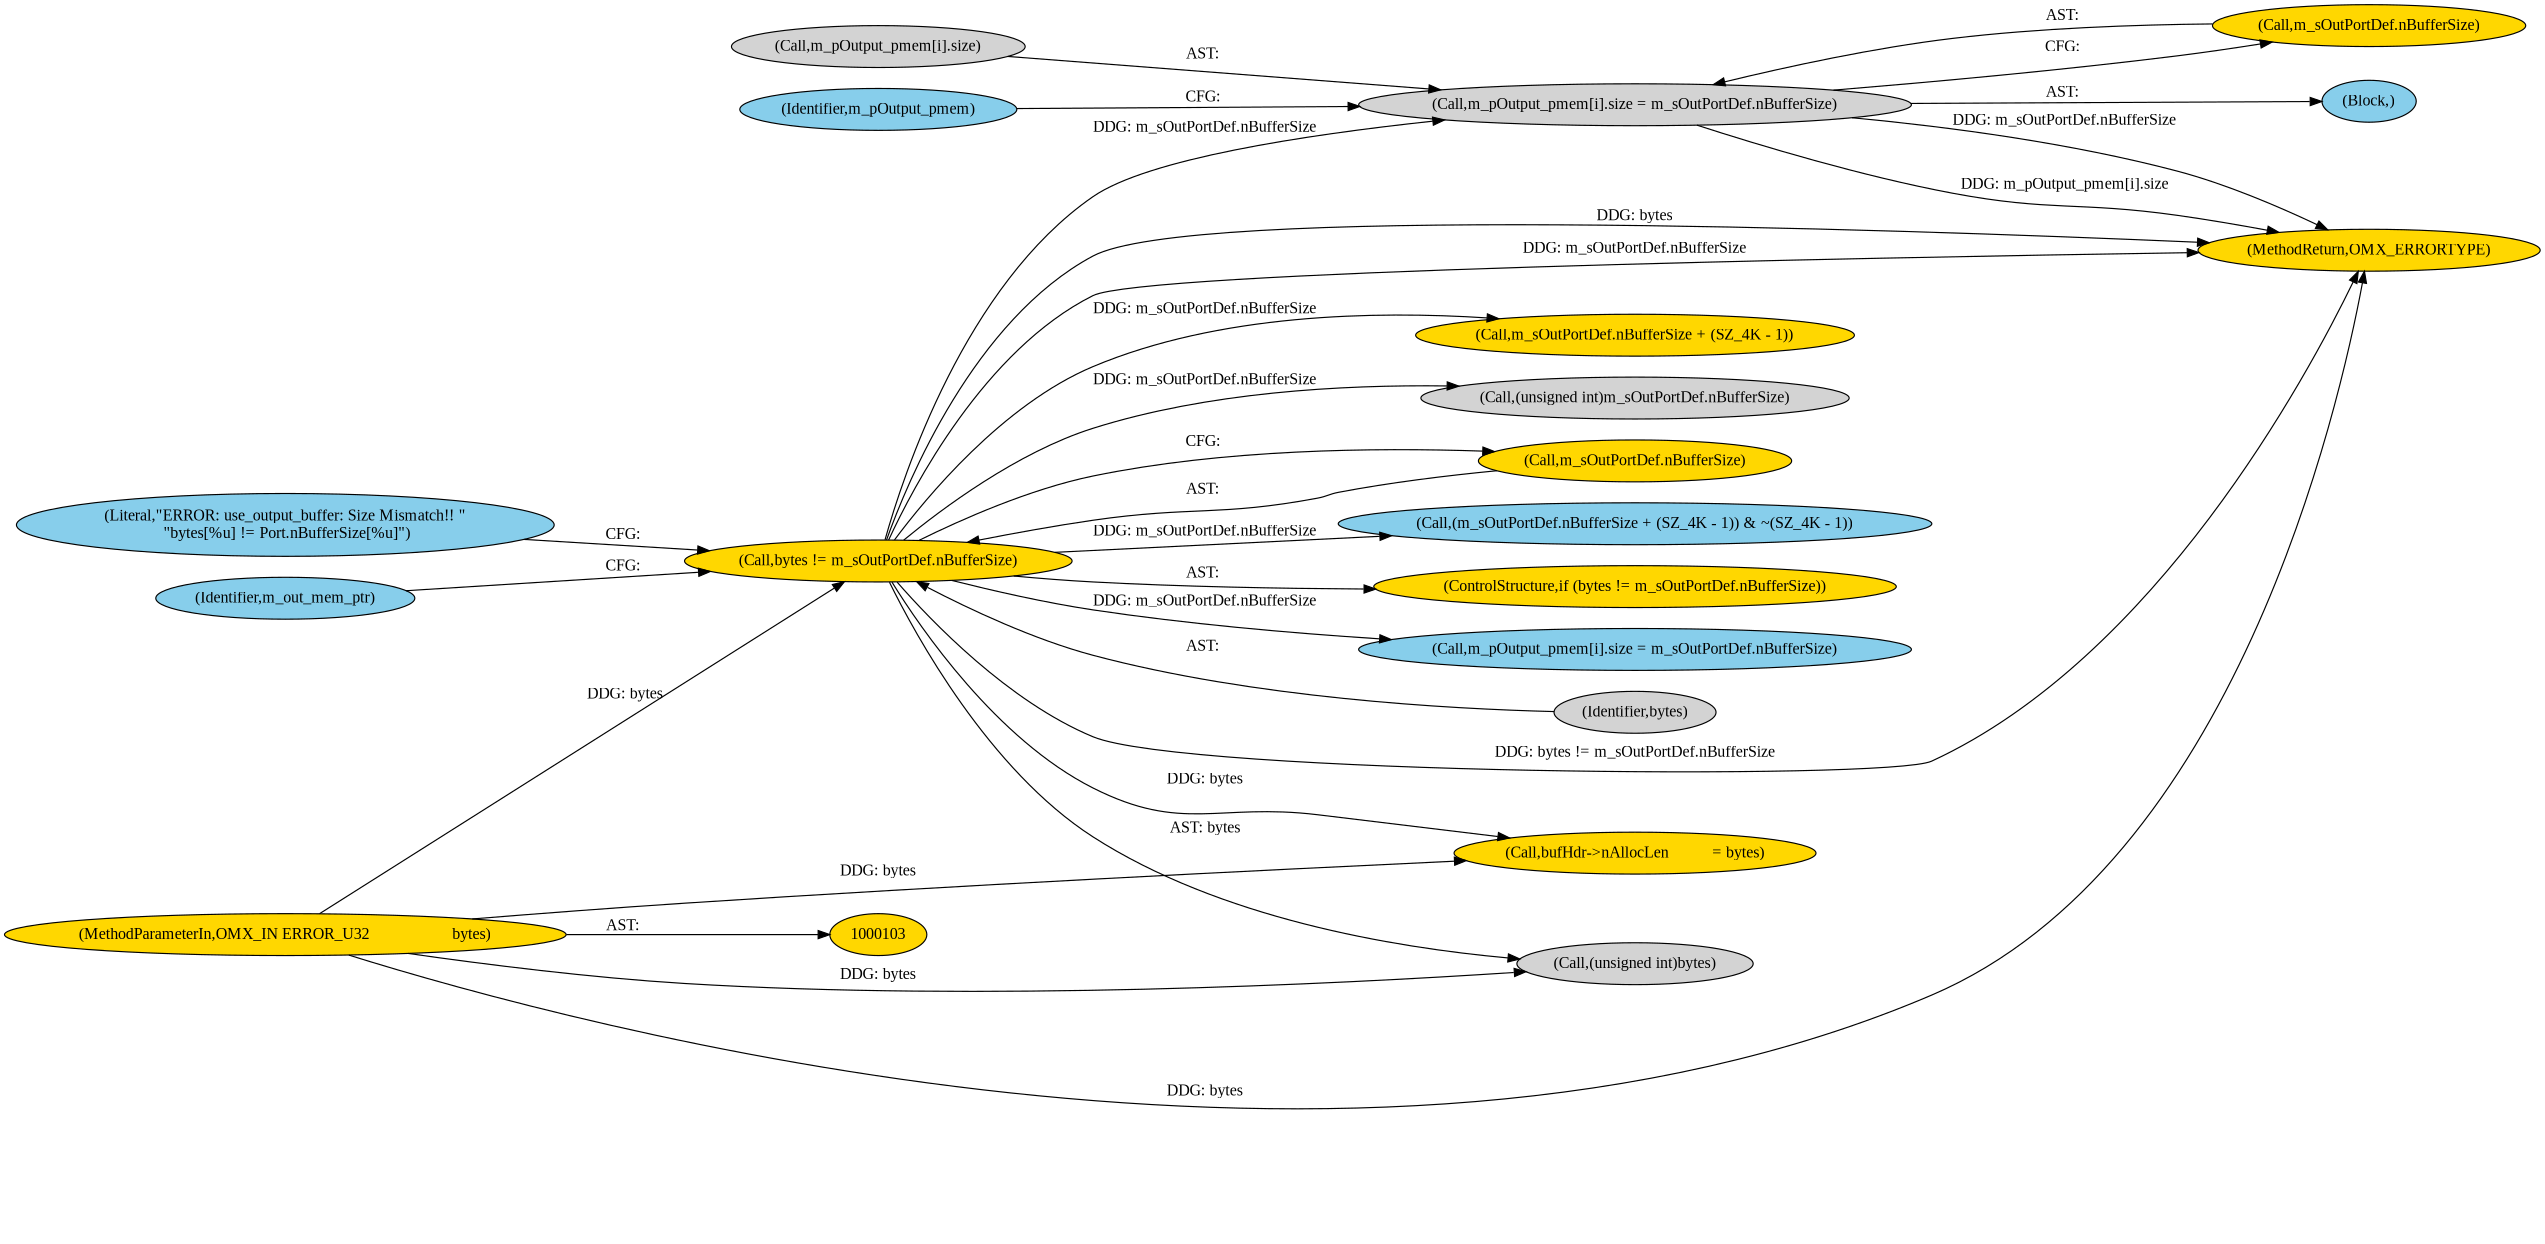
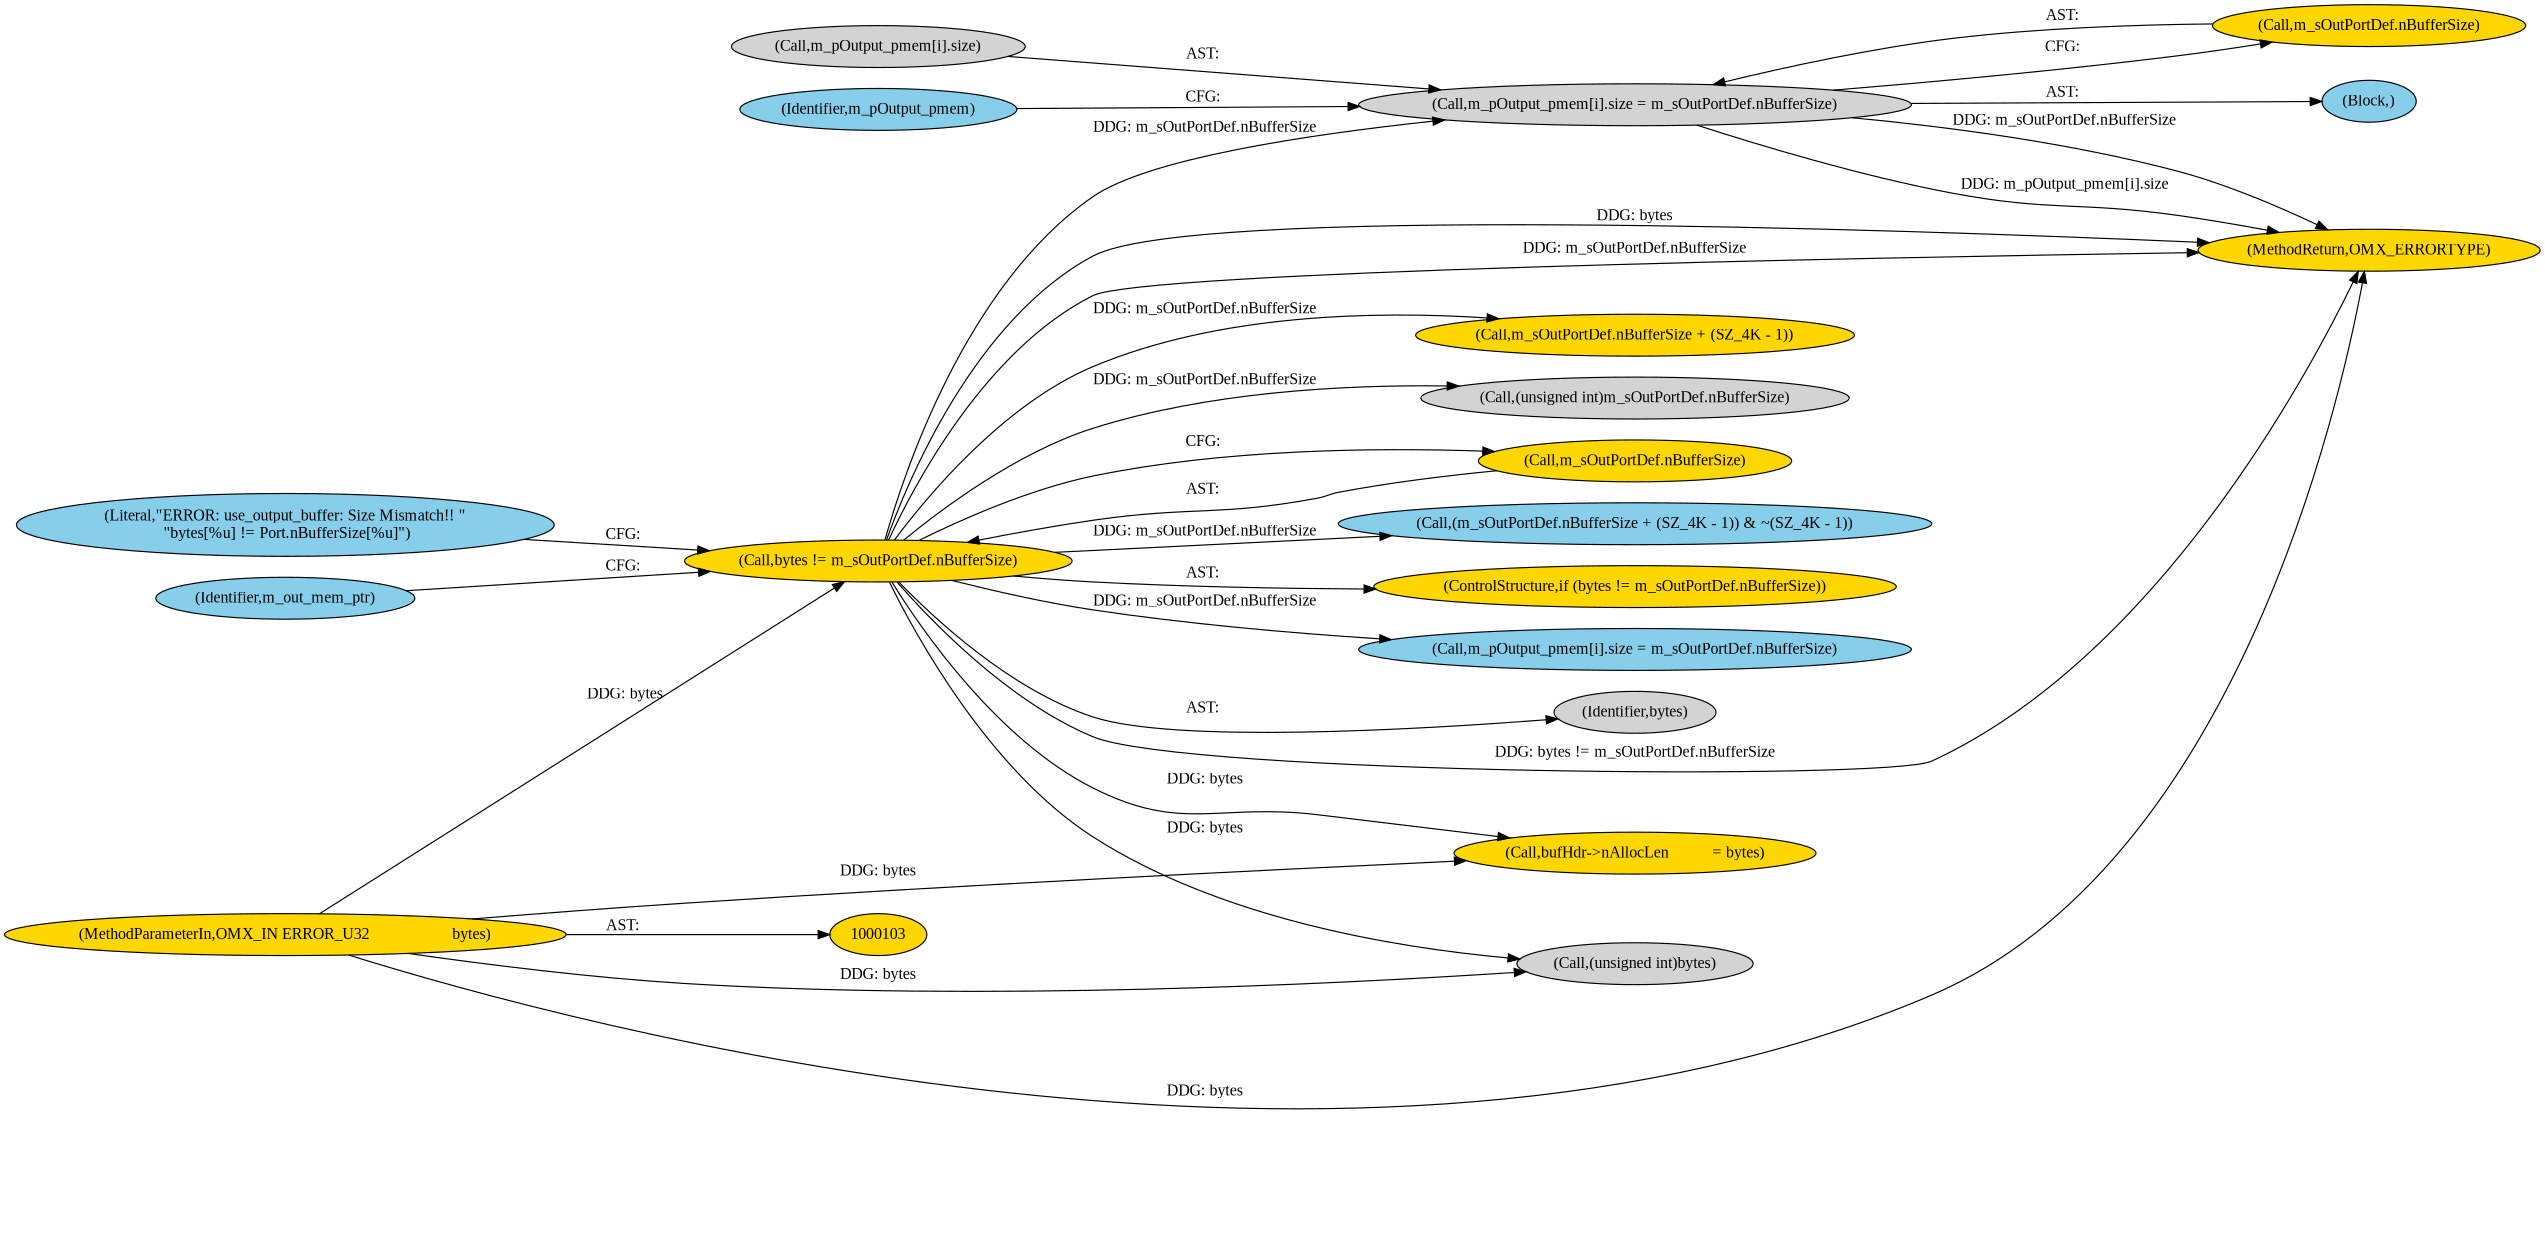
(1233, 684) -> (1200, 731)
(1205, 828) -> (1205, 828)
